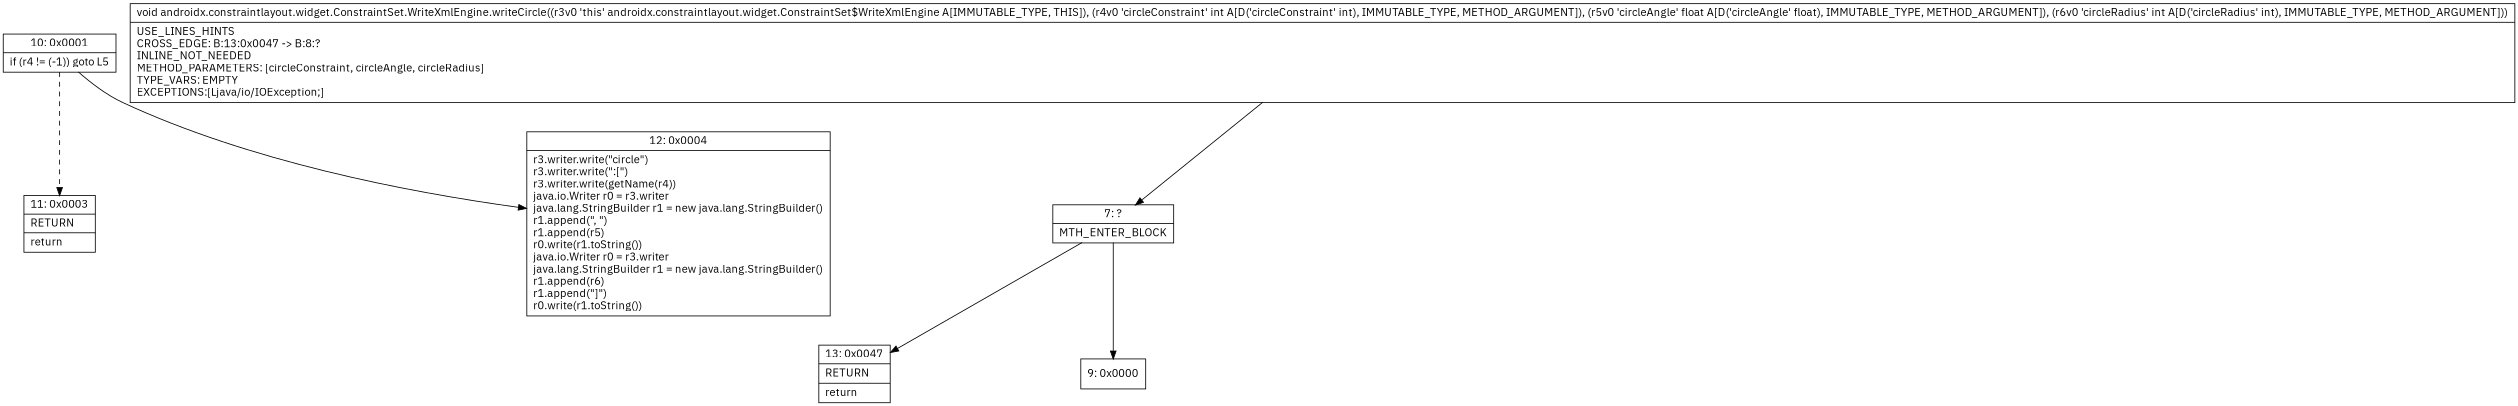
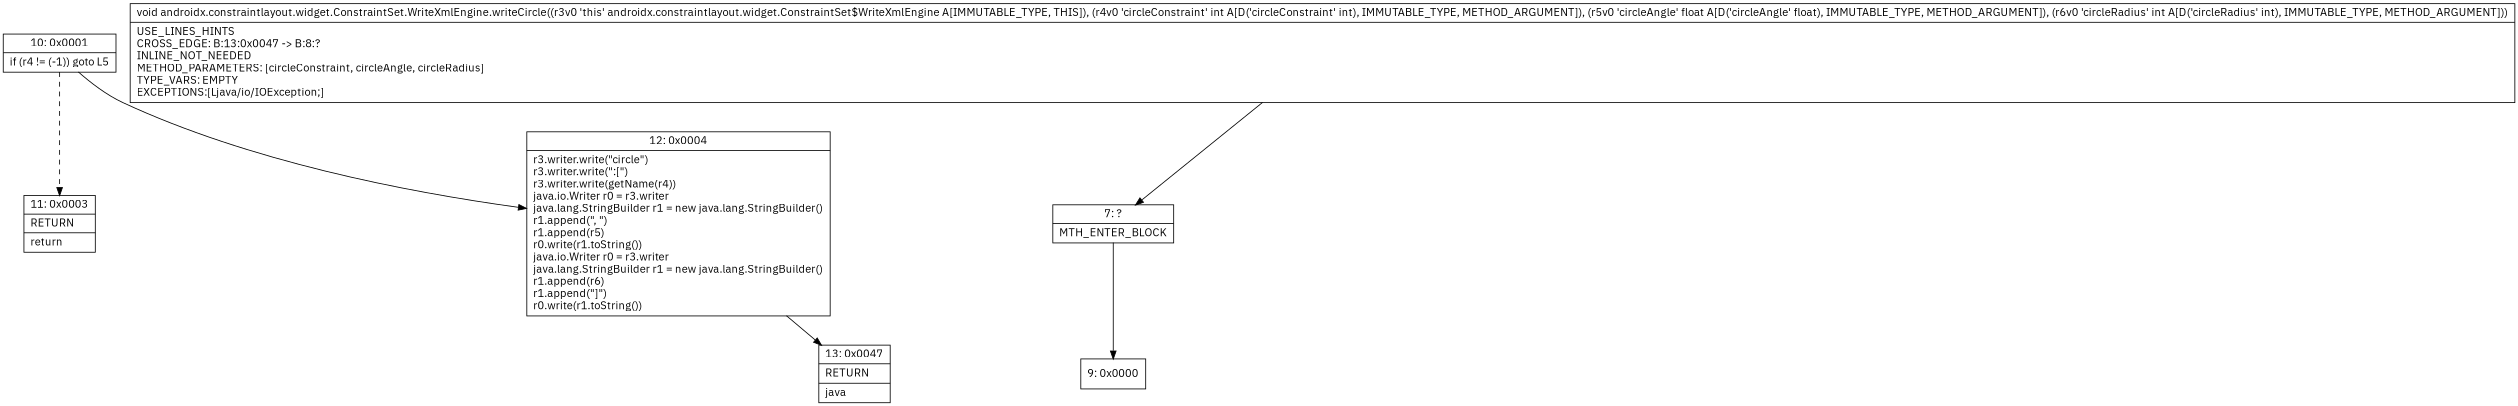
(990, 296) -> (801, 328)
(842, 393) -> (836, 393)
